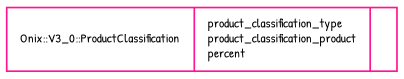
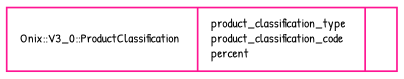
(282, 39) -> (277, 39)
